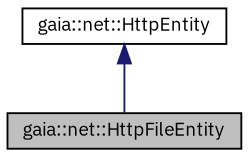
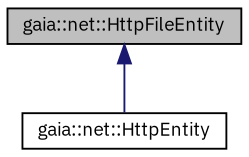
(124, 88) -> (124, 88)
